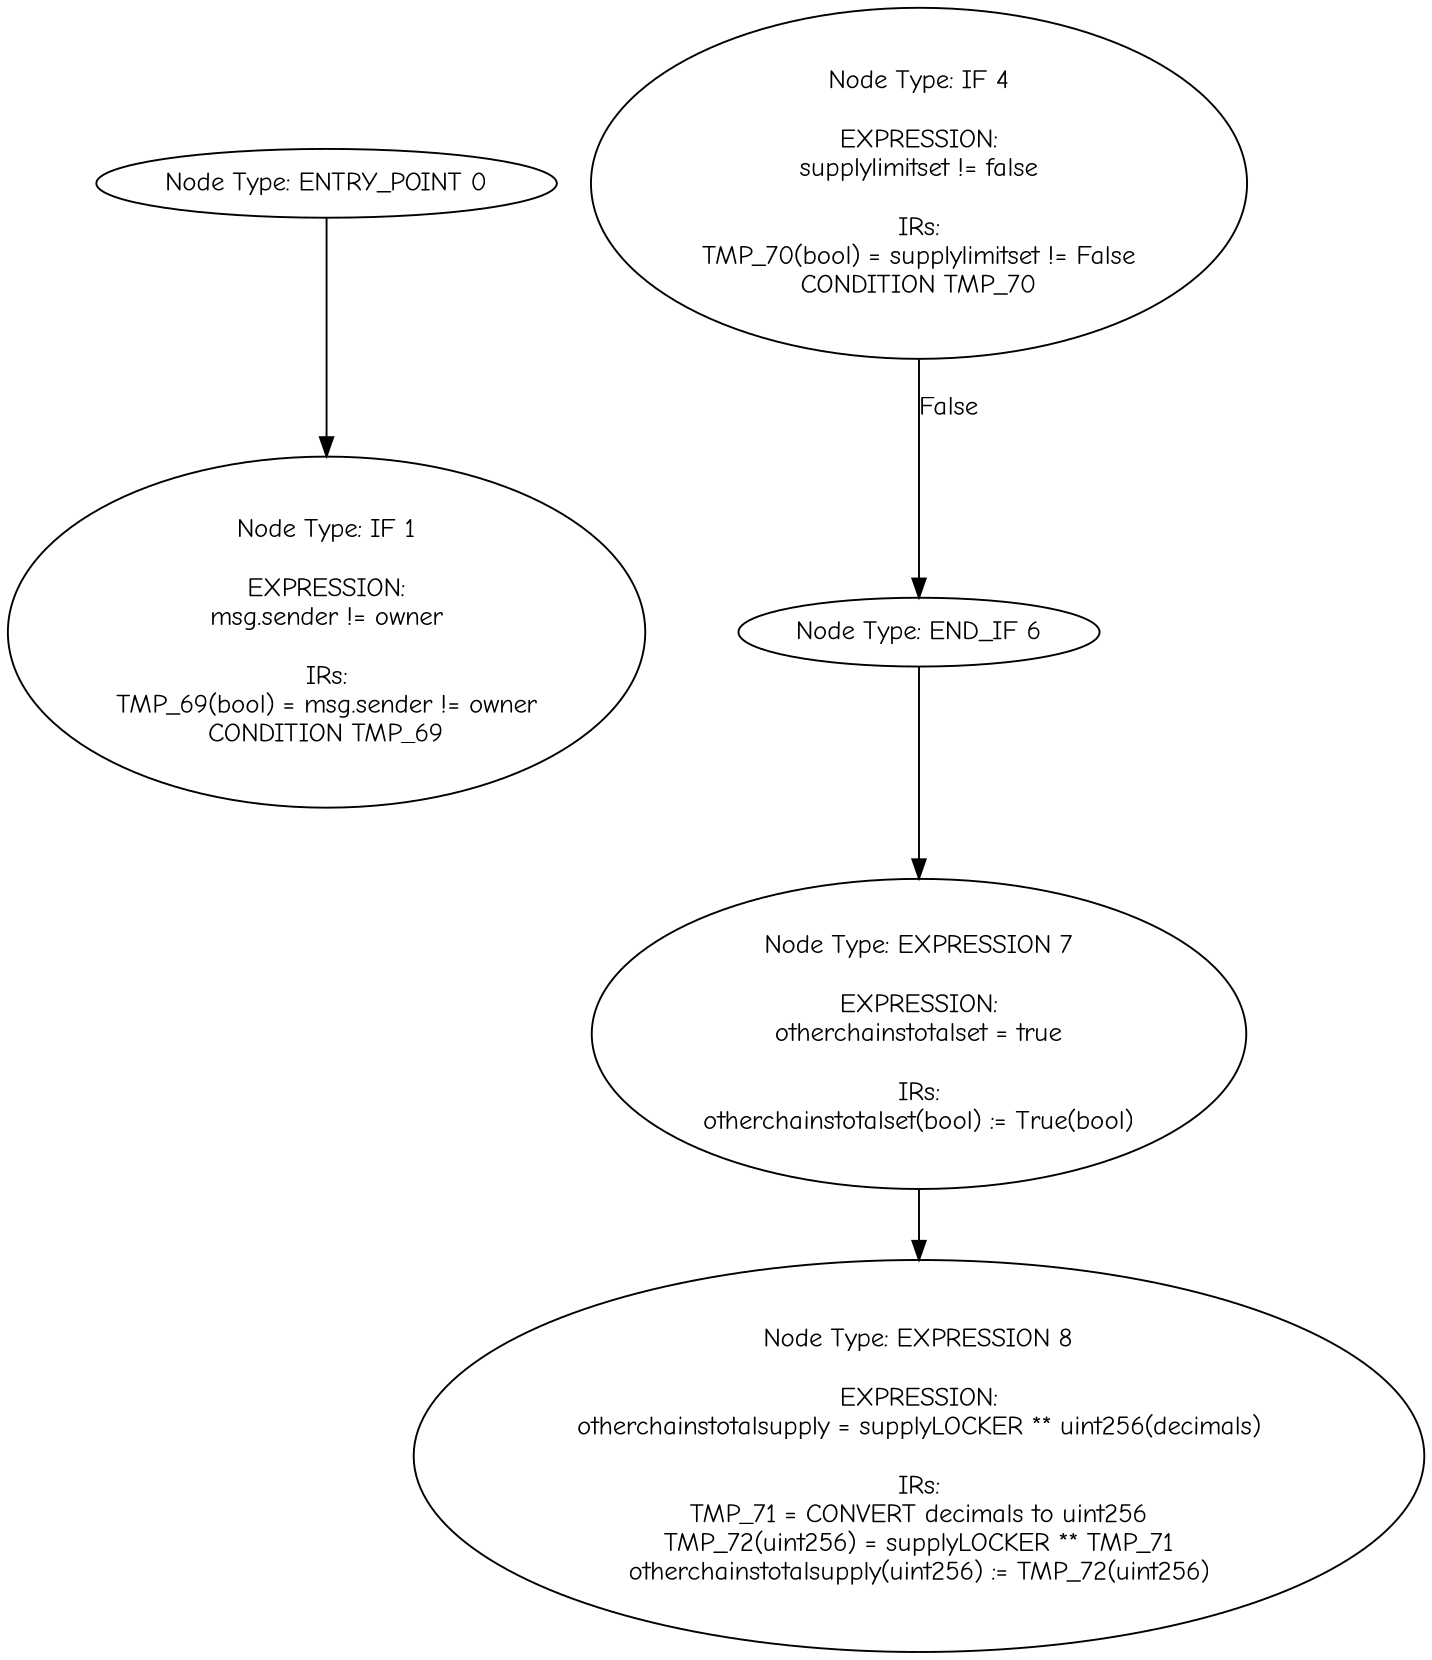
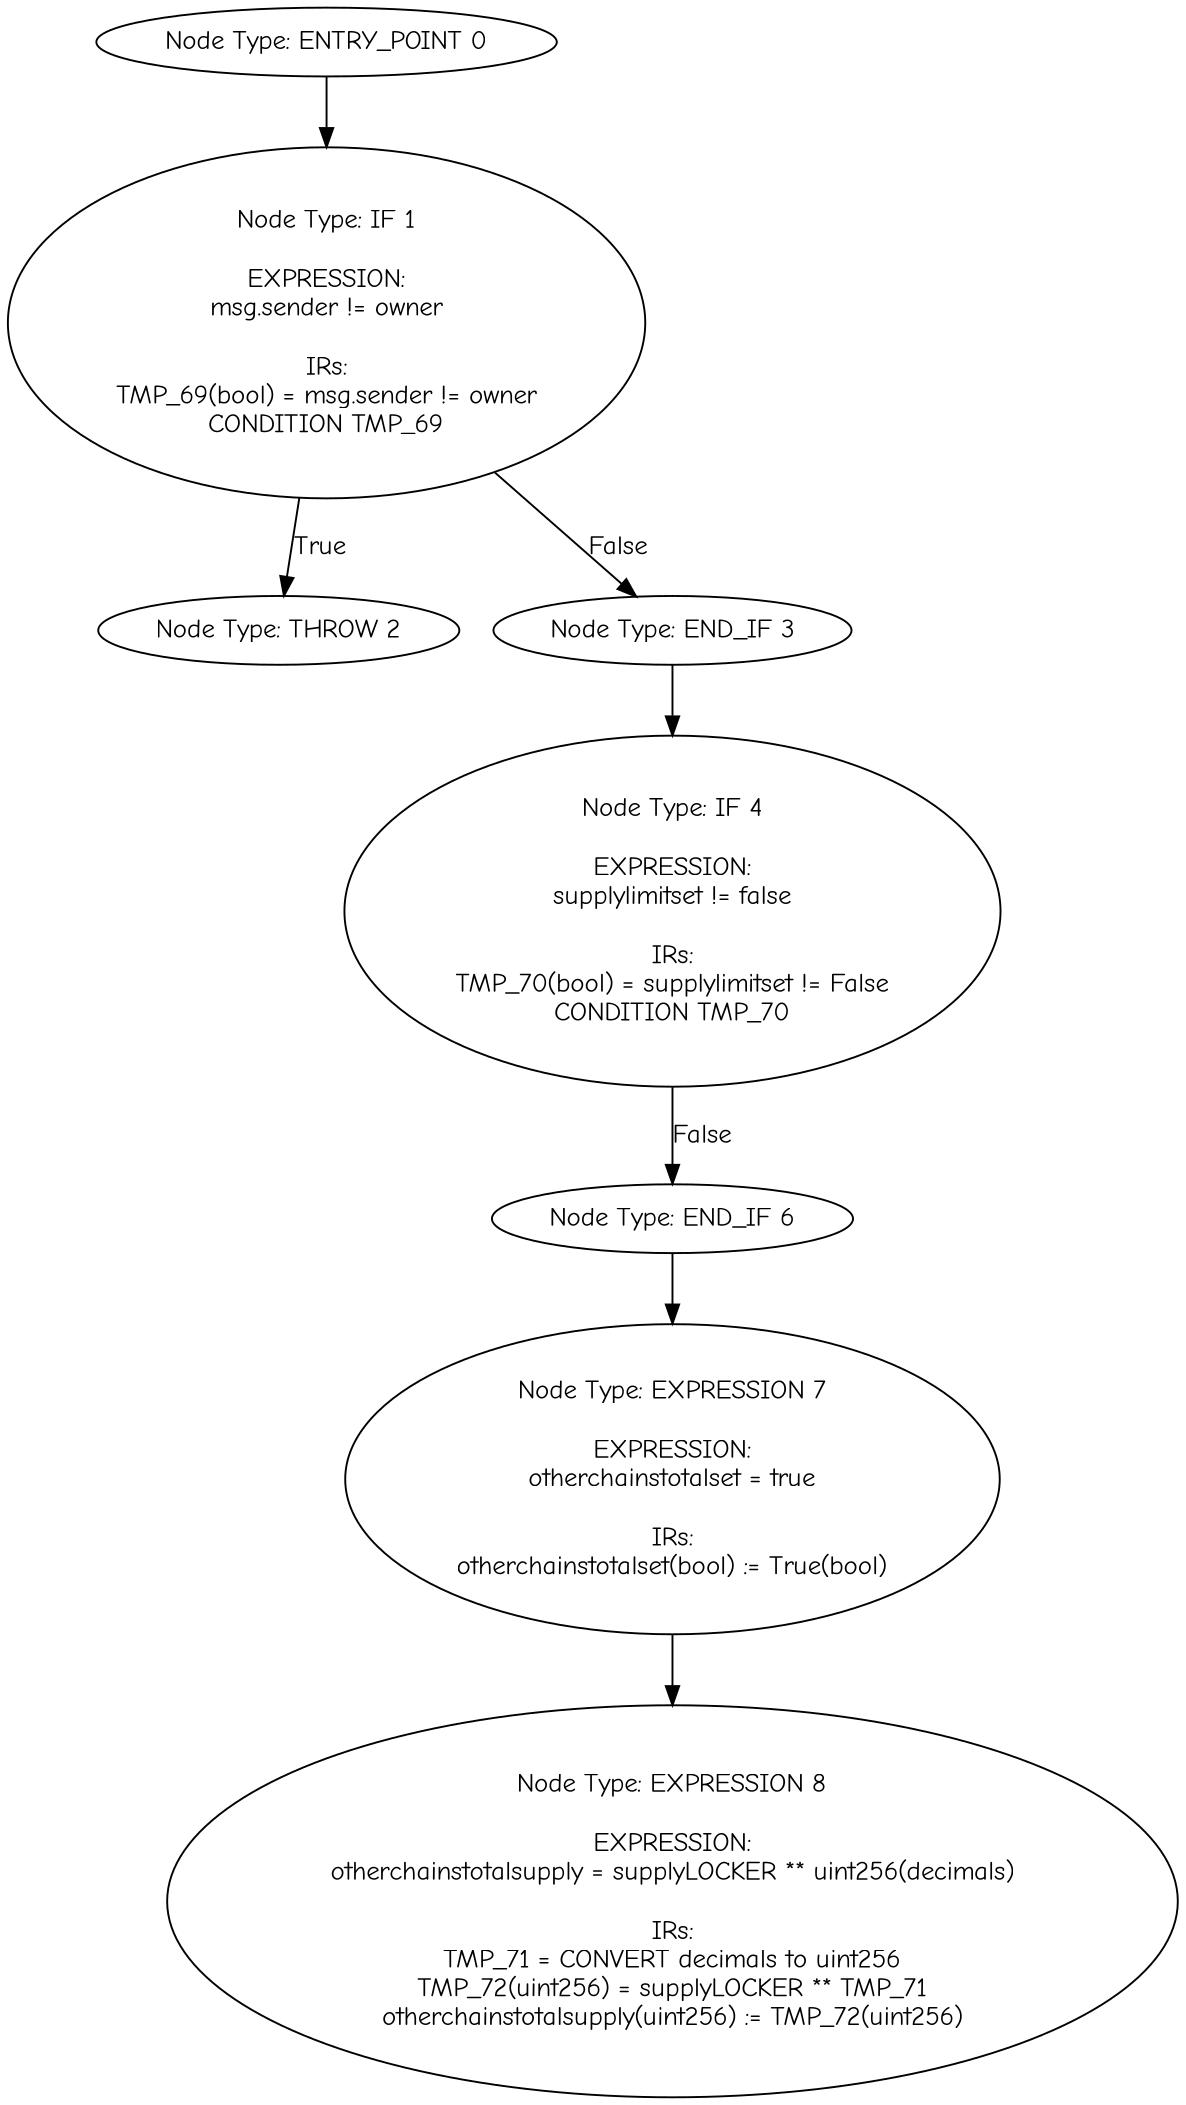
none -> (279, 630)
none -> (672, 630)
